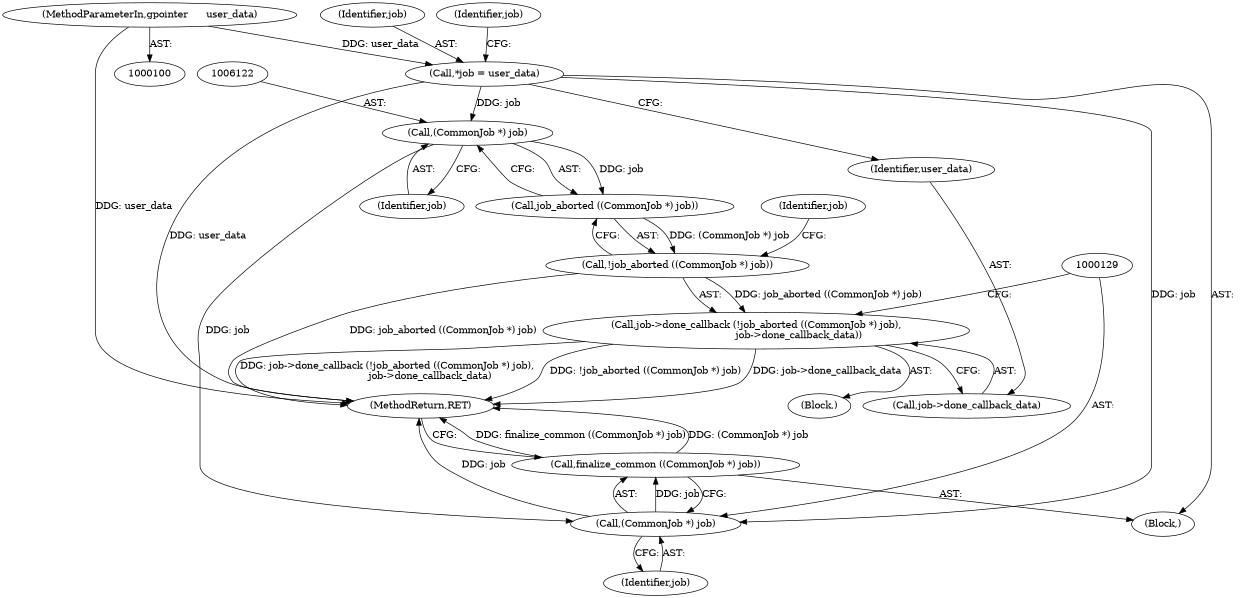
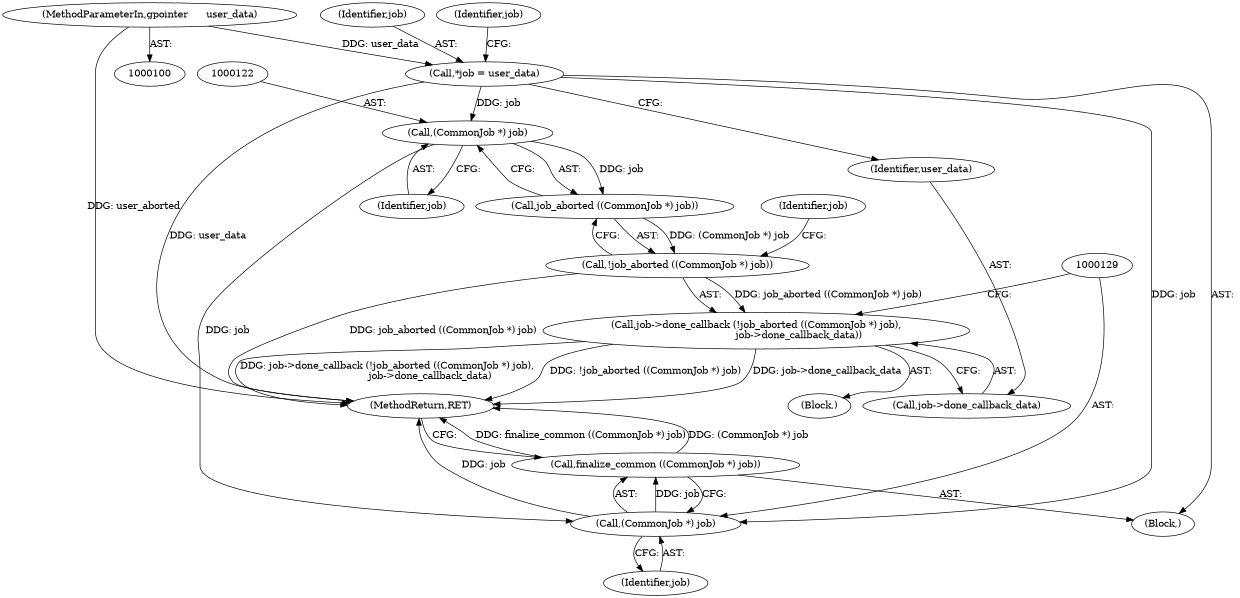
(233, 74) -> (233, 74)
(134, 206) -> (134, 206)
